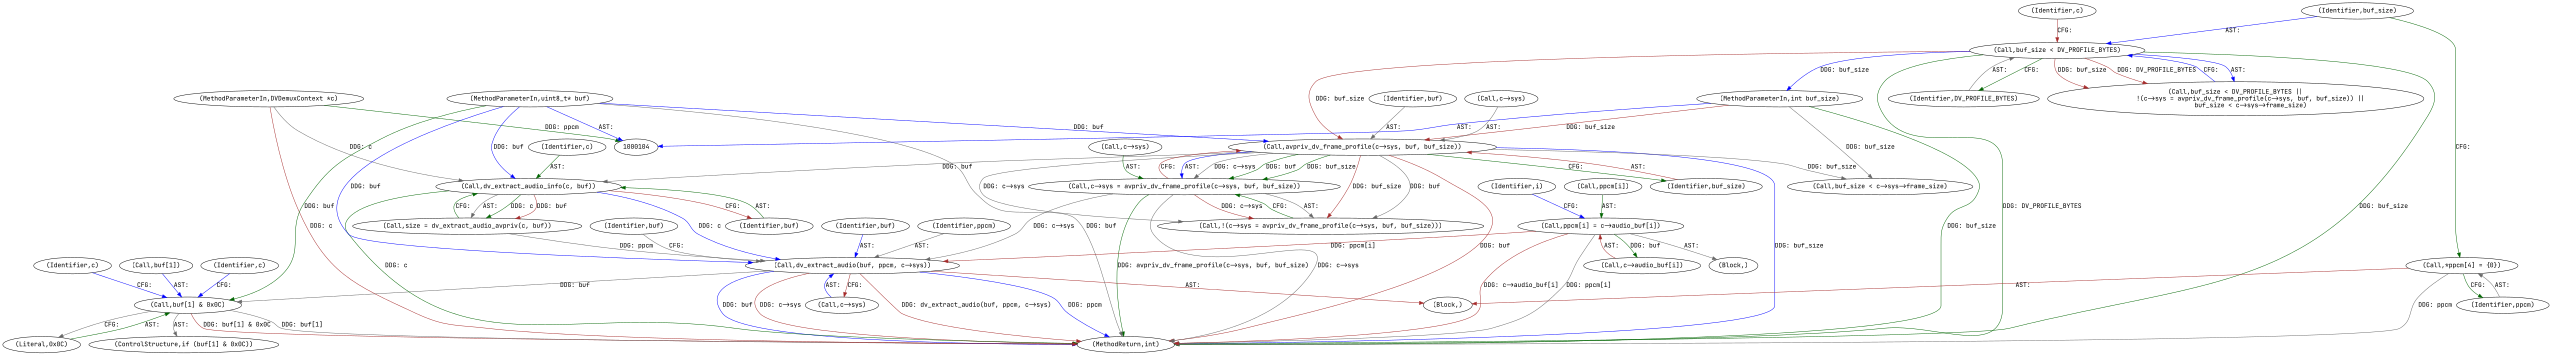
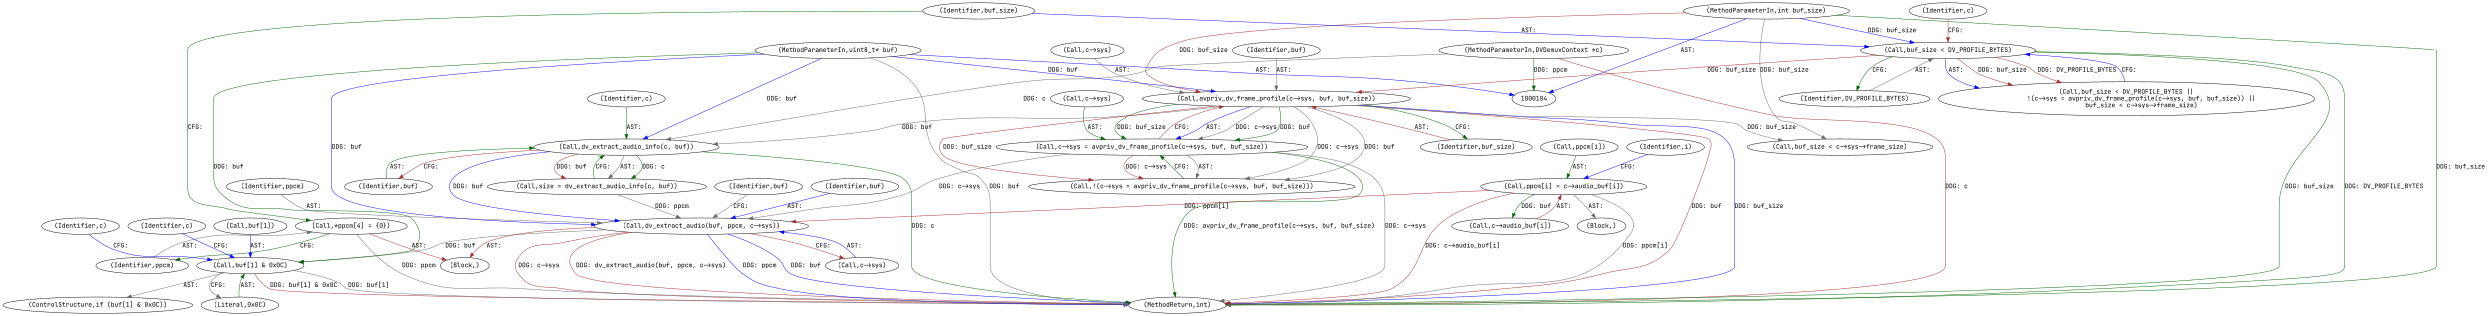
(1877, 57) -> (1855, 30)
(467, 226) -> (597, 187)
(710, 226) -> (468, 187)
